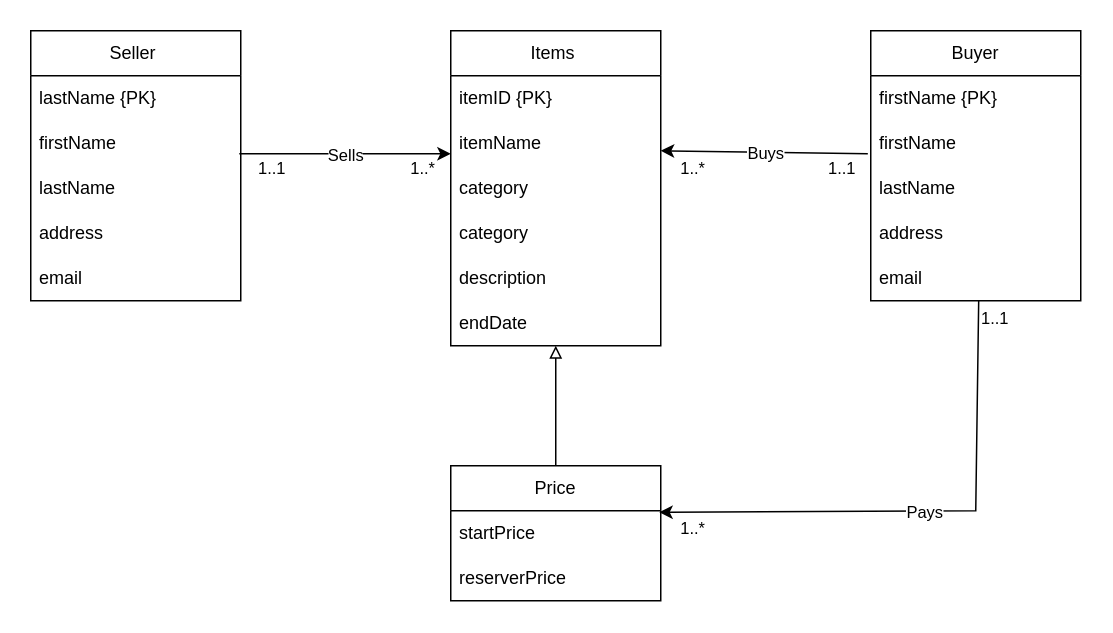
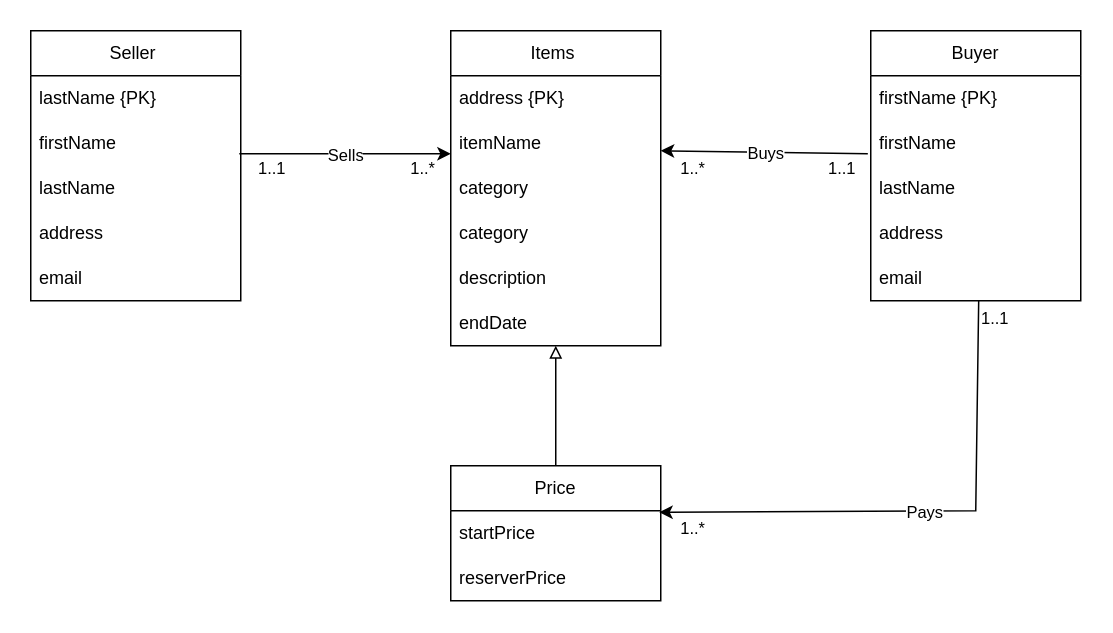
(511, 98) -> (518, 98)
